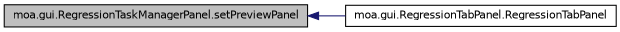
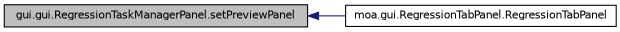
(156, 16) -> (156, 16)
